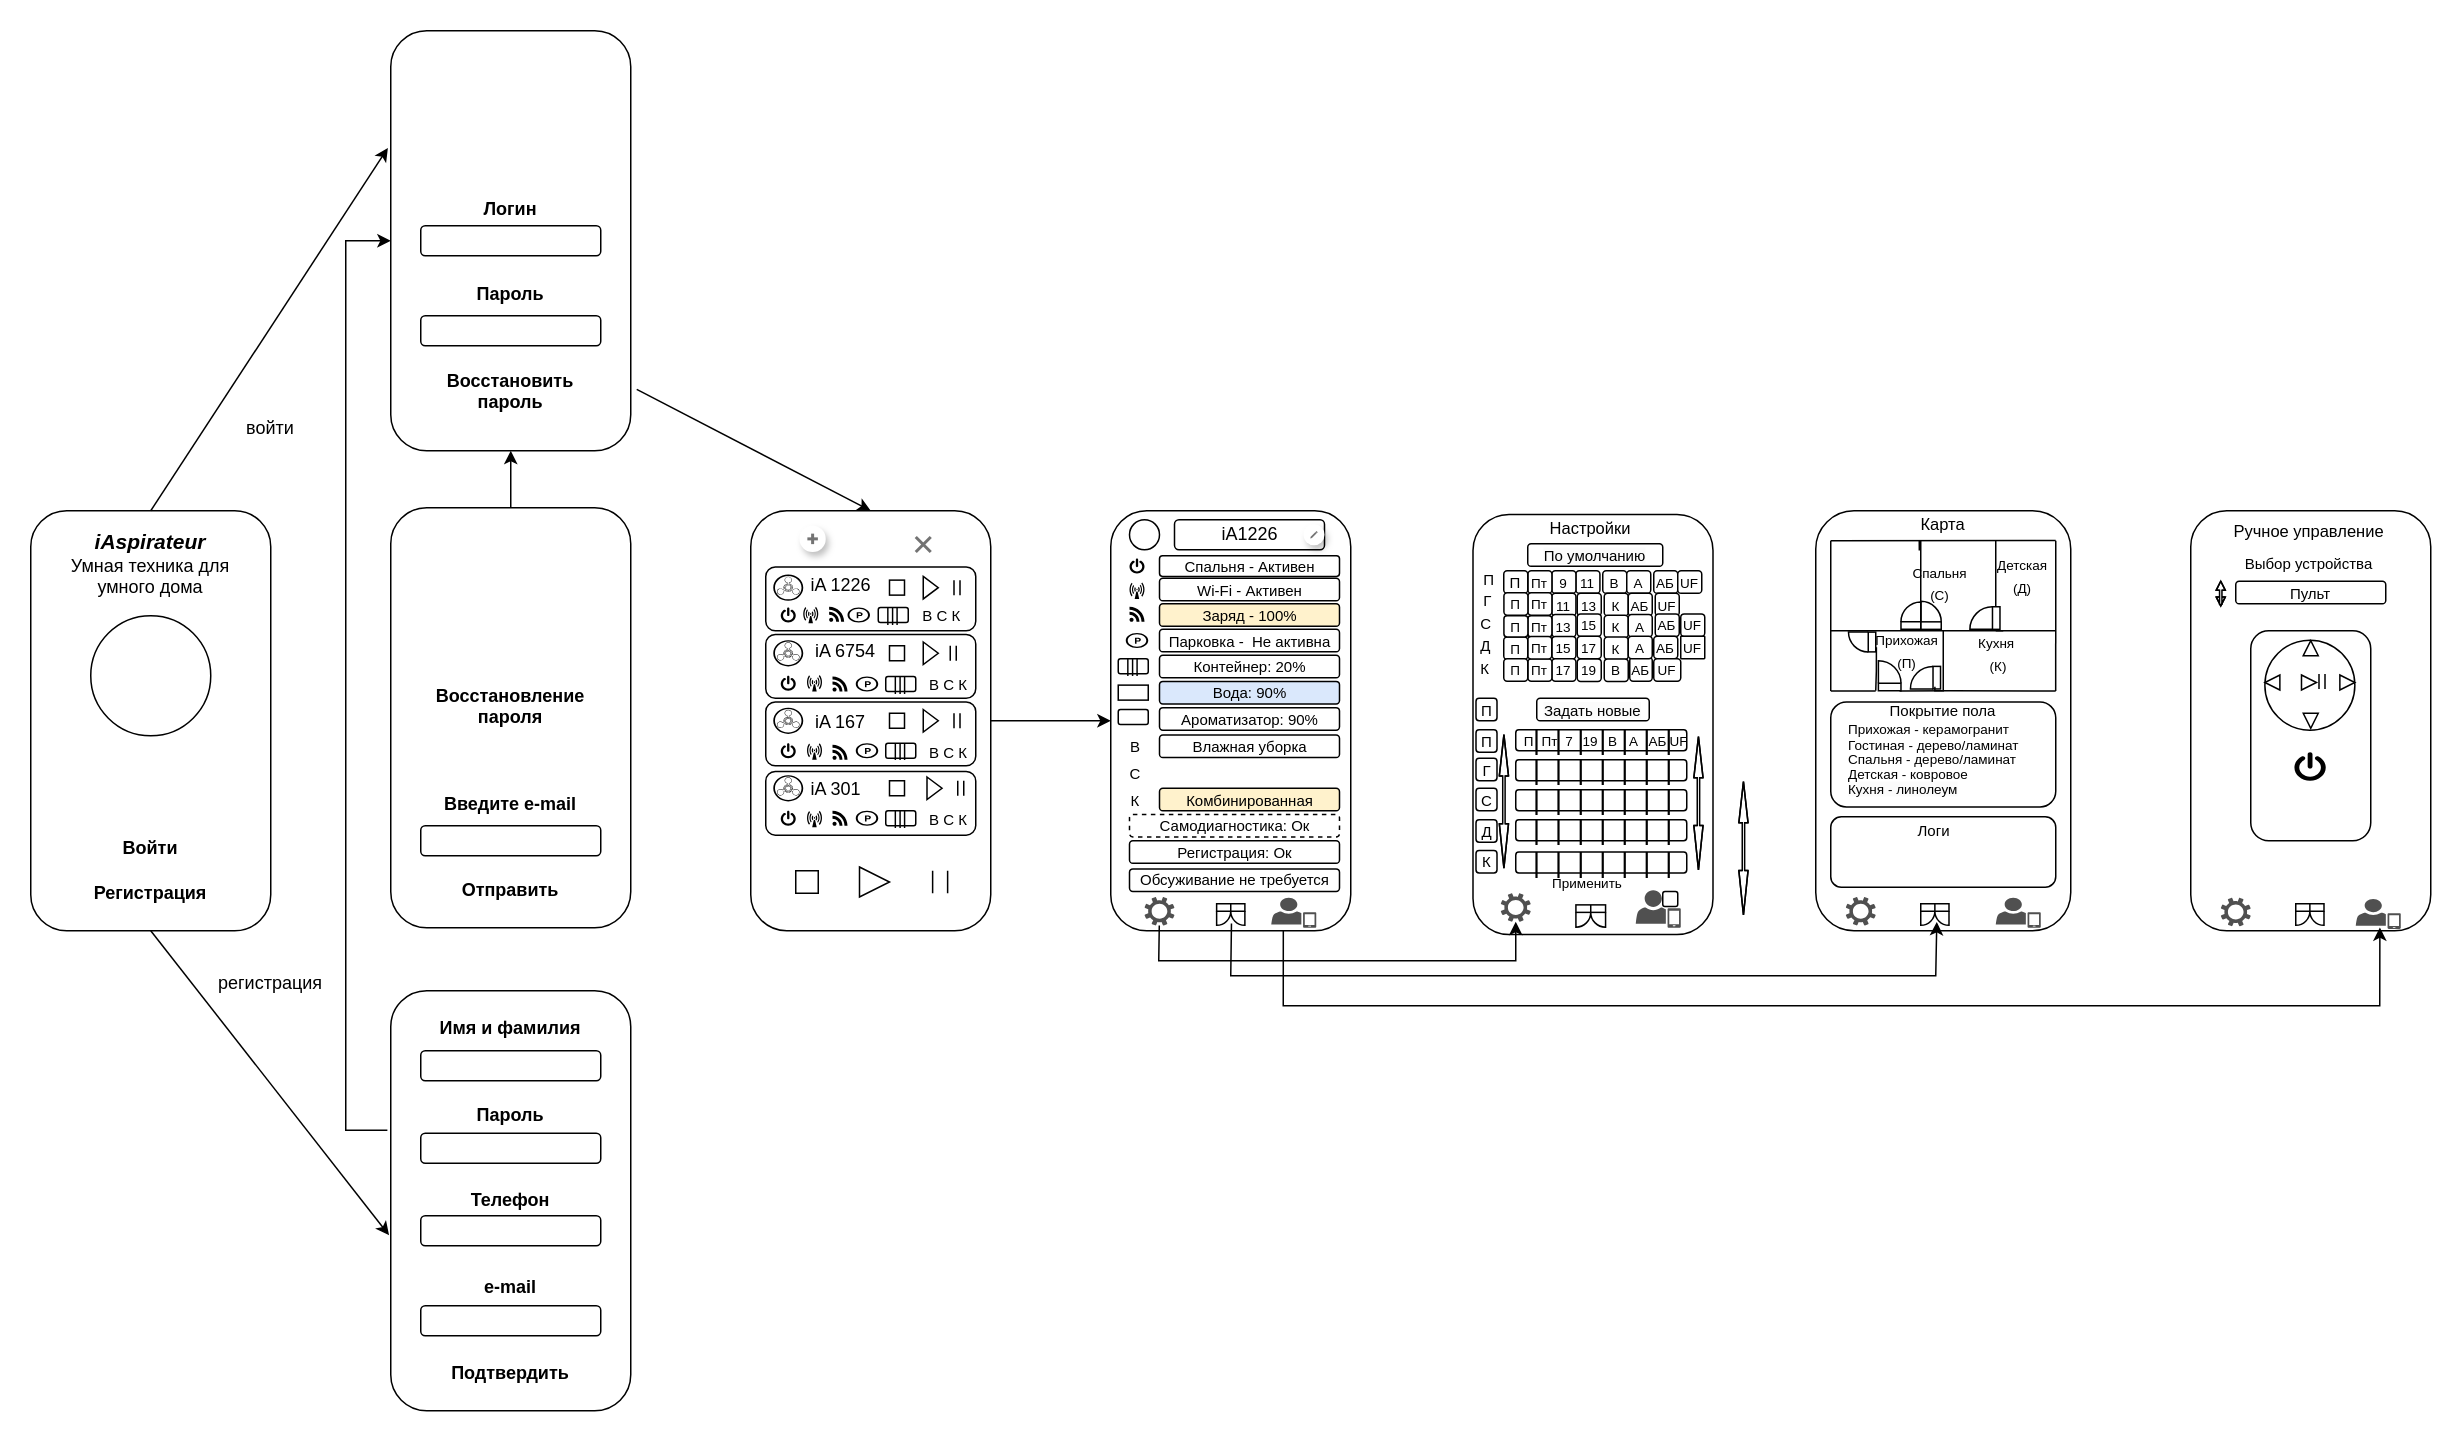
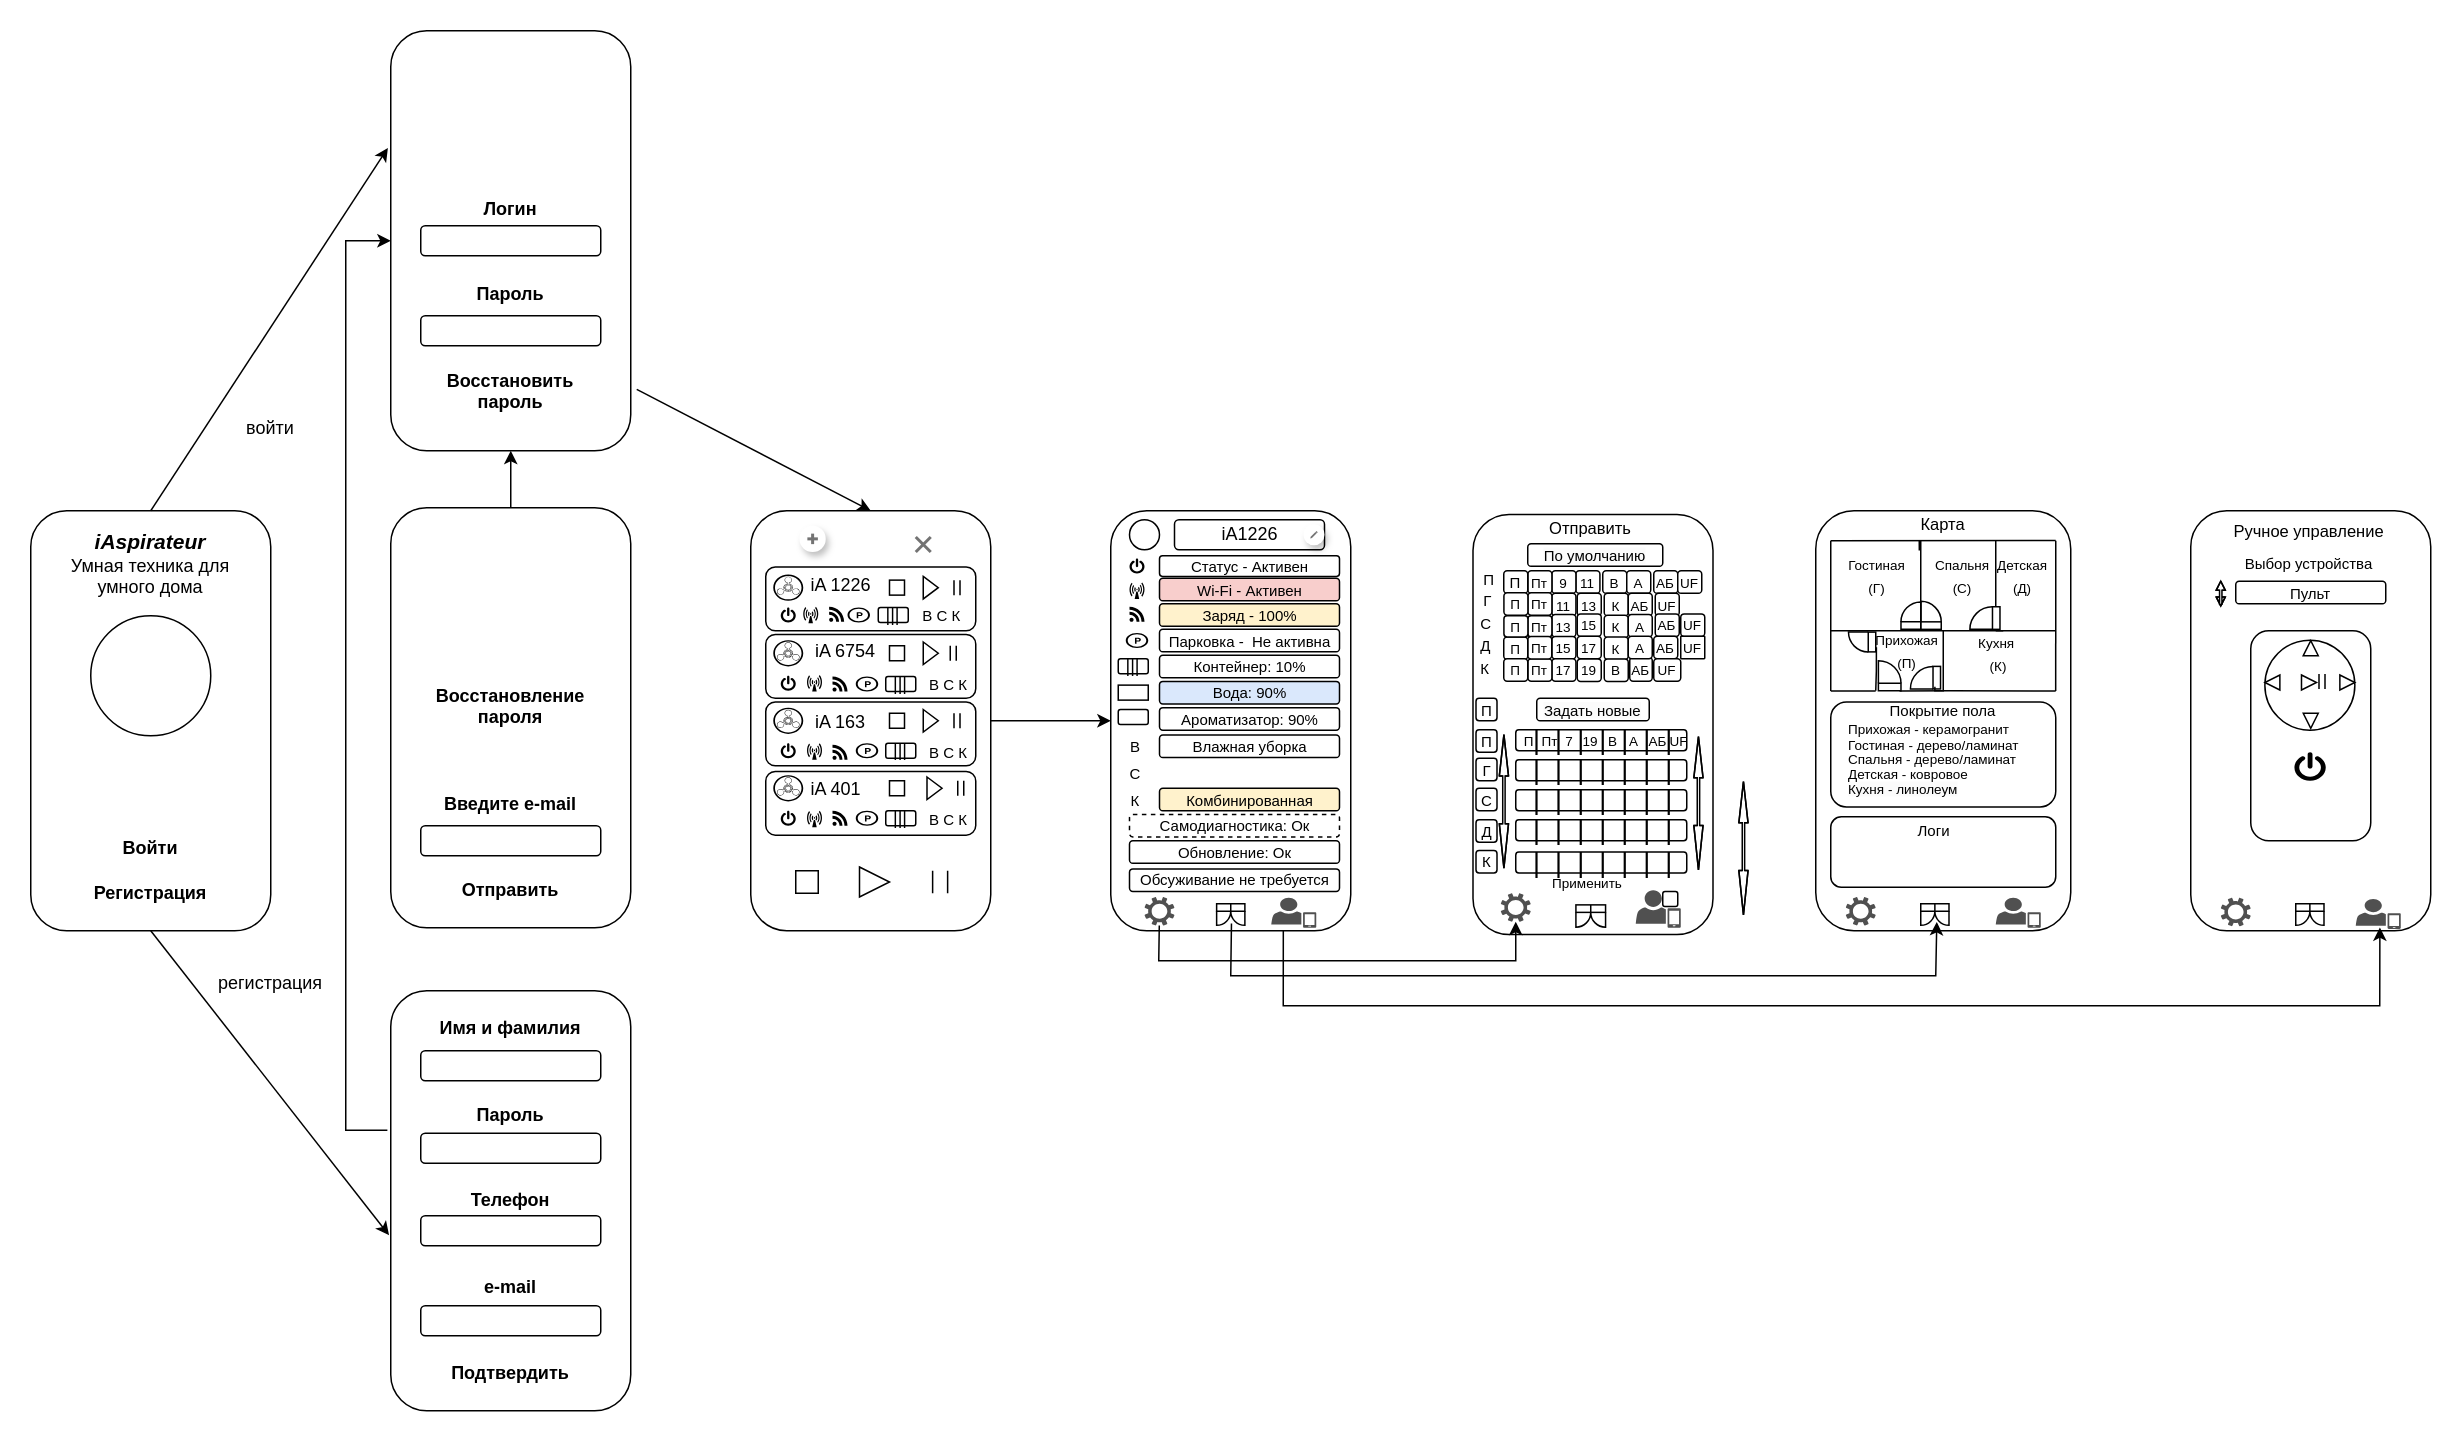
(1591, 529) -> (1591, 529)
(1250, 566) -> (1250, 566)
none -> (1877, 575)
(1941, 583) -> (1963, 575)
(1250, 590) -> (1250, 590)
(1250, 667) -> (1250, 667)
(836, 722) -> (836, 722)
(832, 790) -> (832, 790)
(1235, 853) -> (1235, 853)
